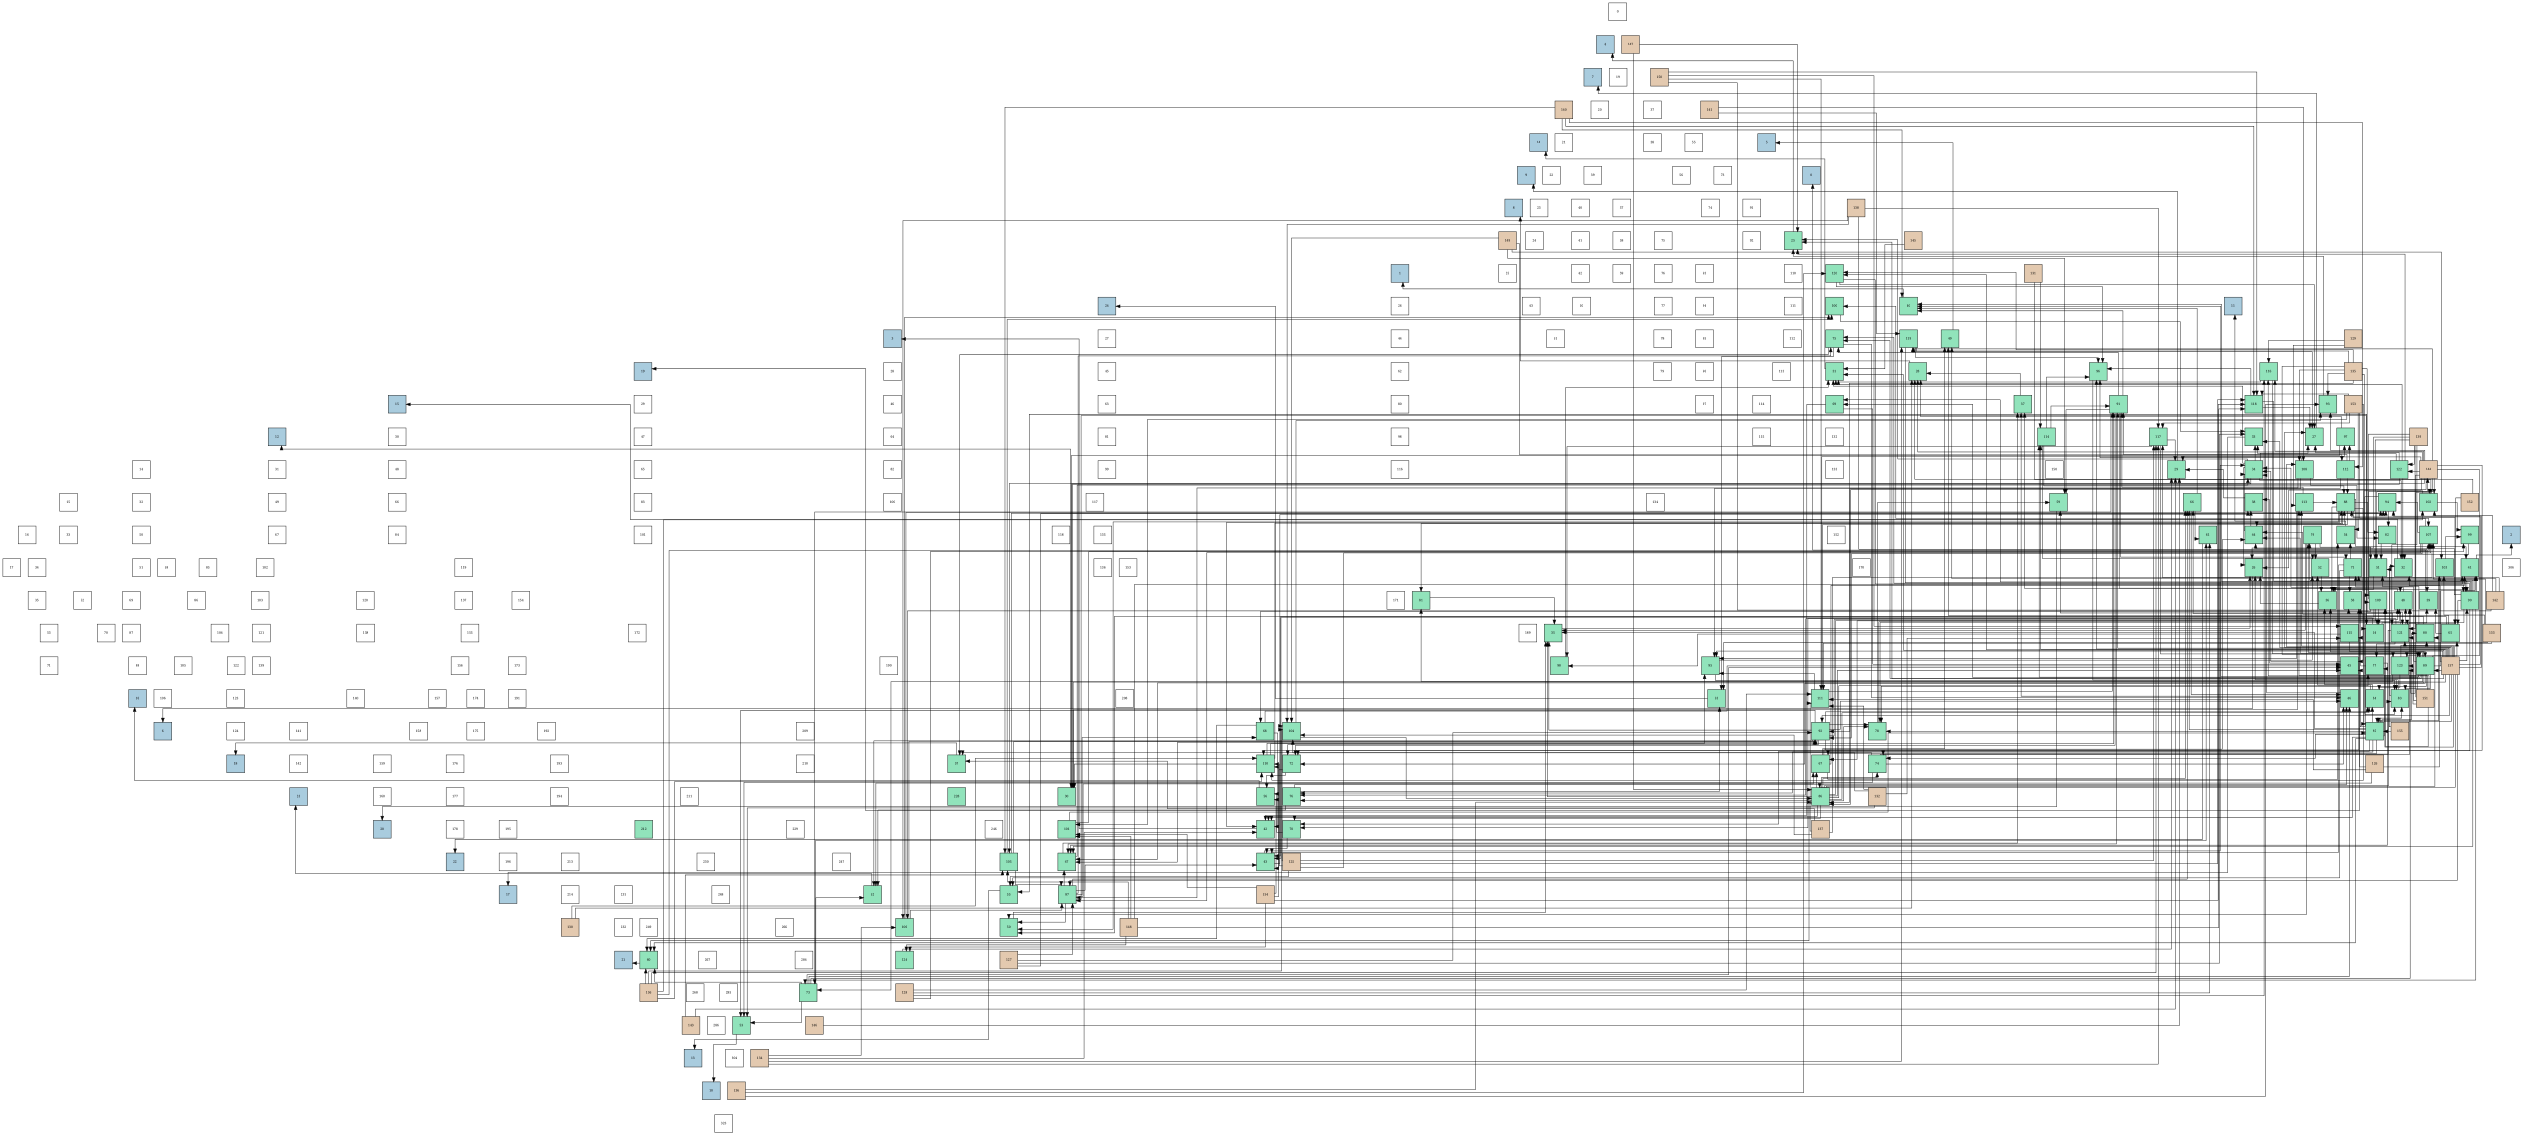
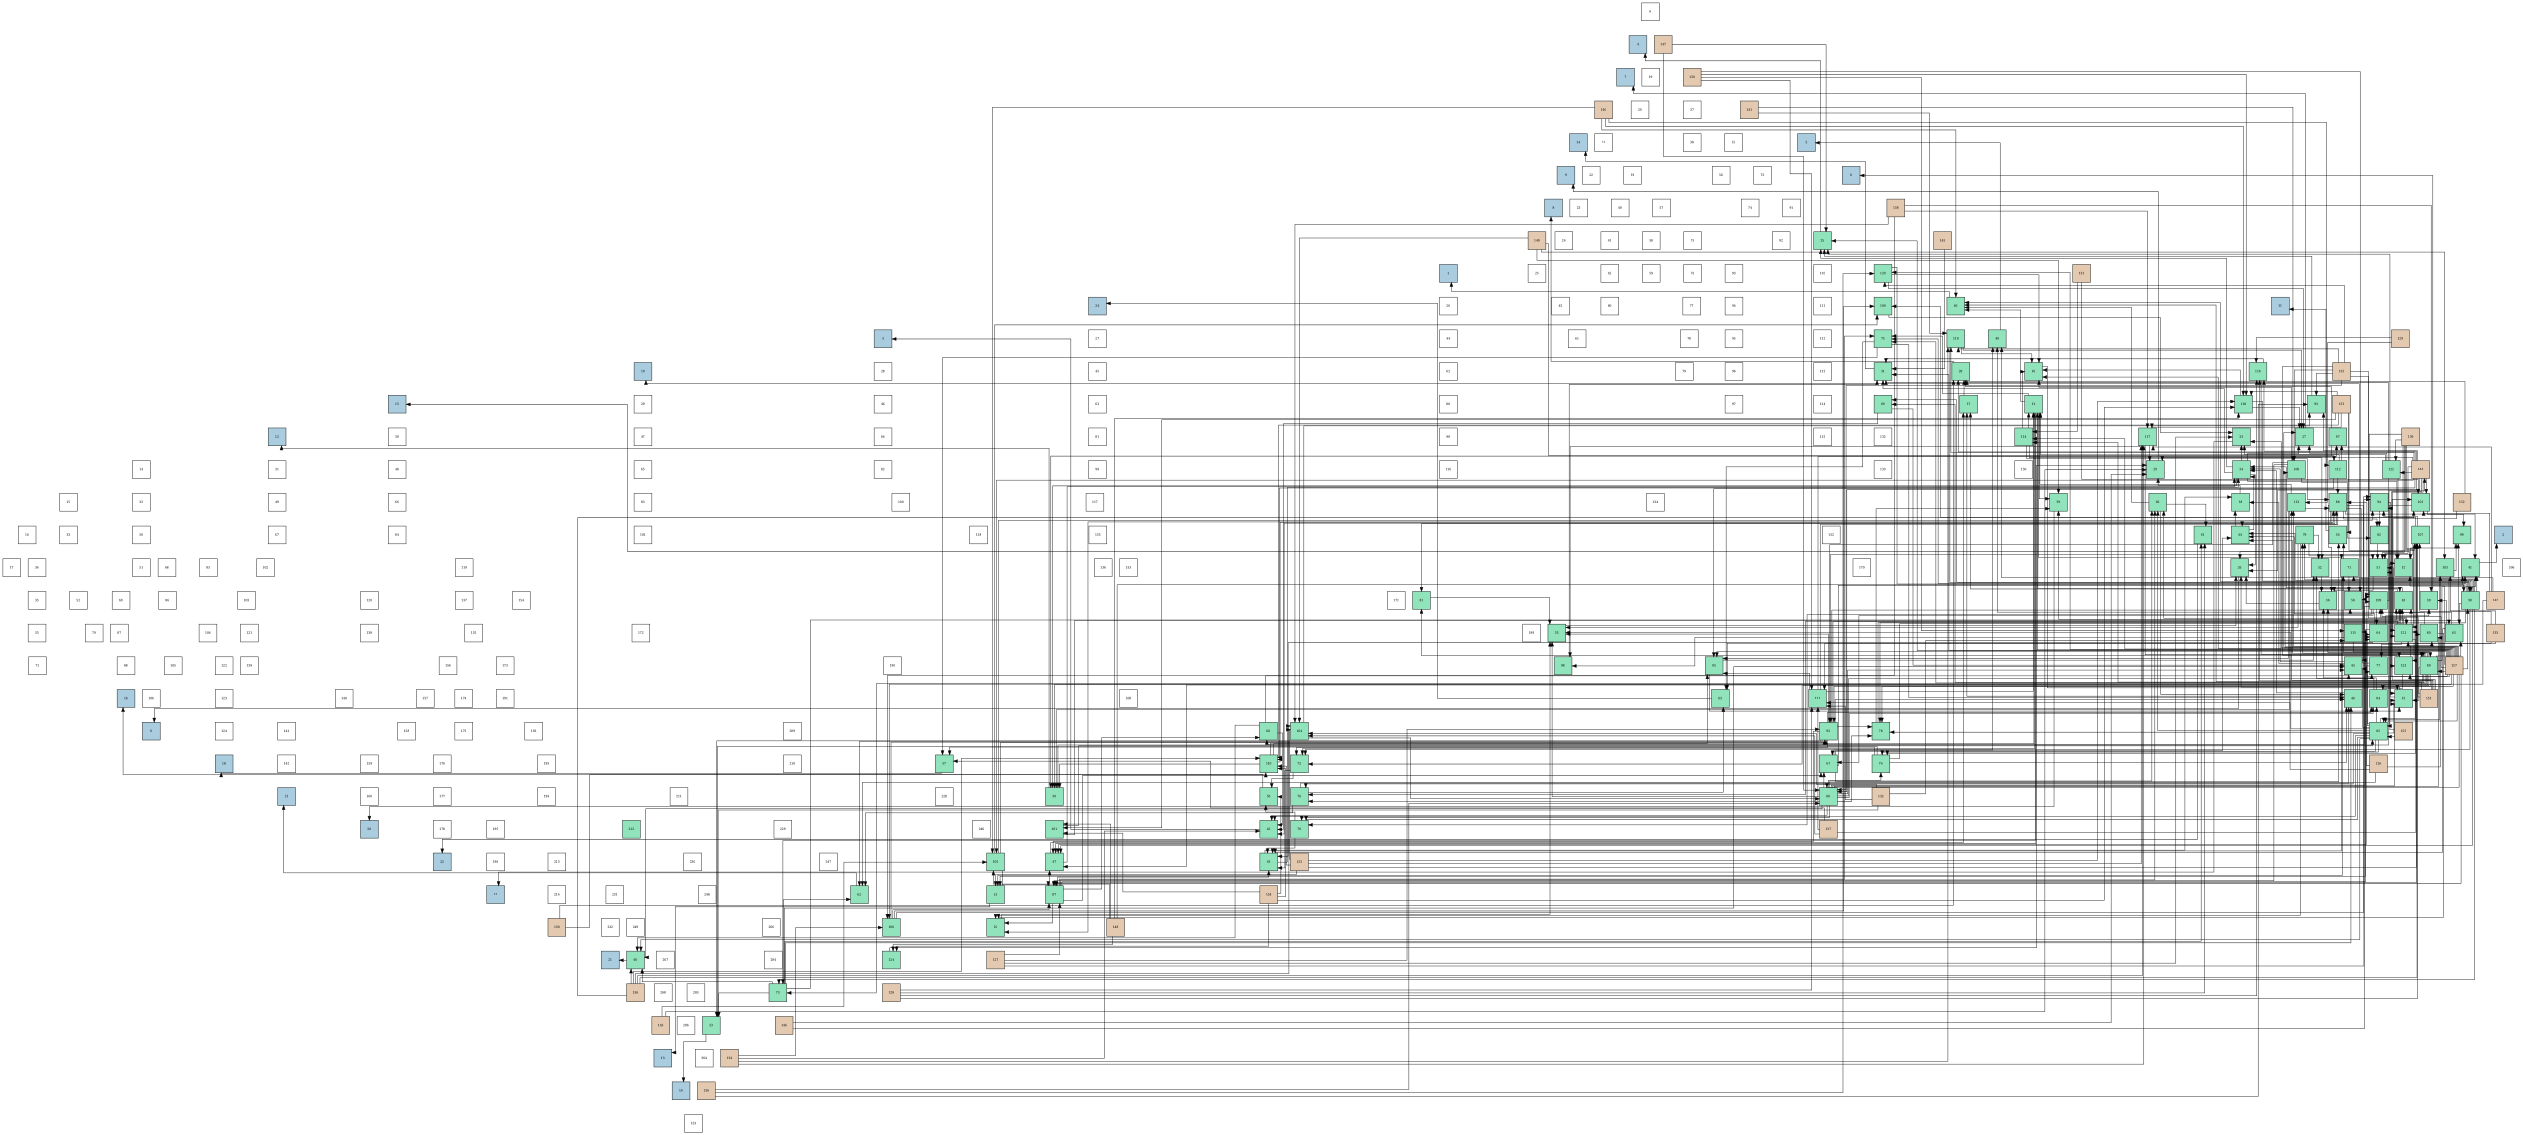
(2409, 590) -> none
(957, 797) -> (944, 797)
none -> (1793, 1029)
